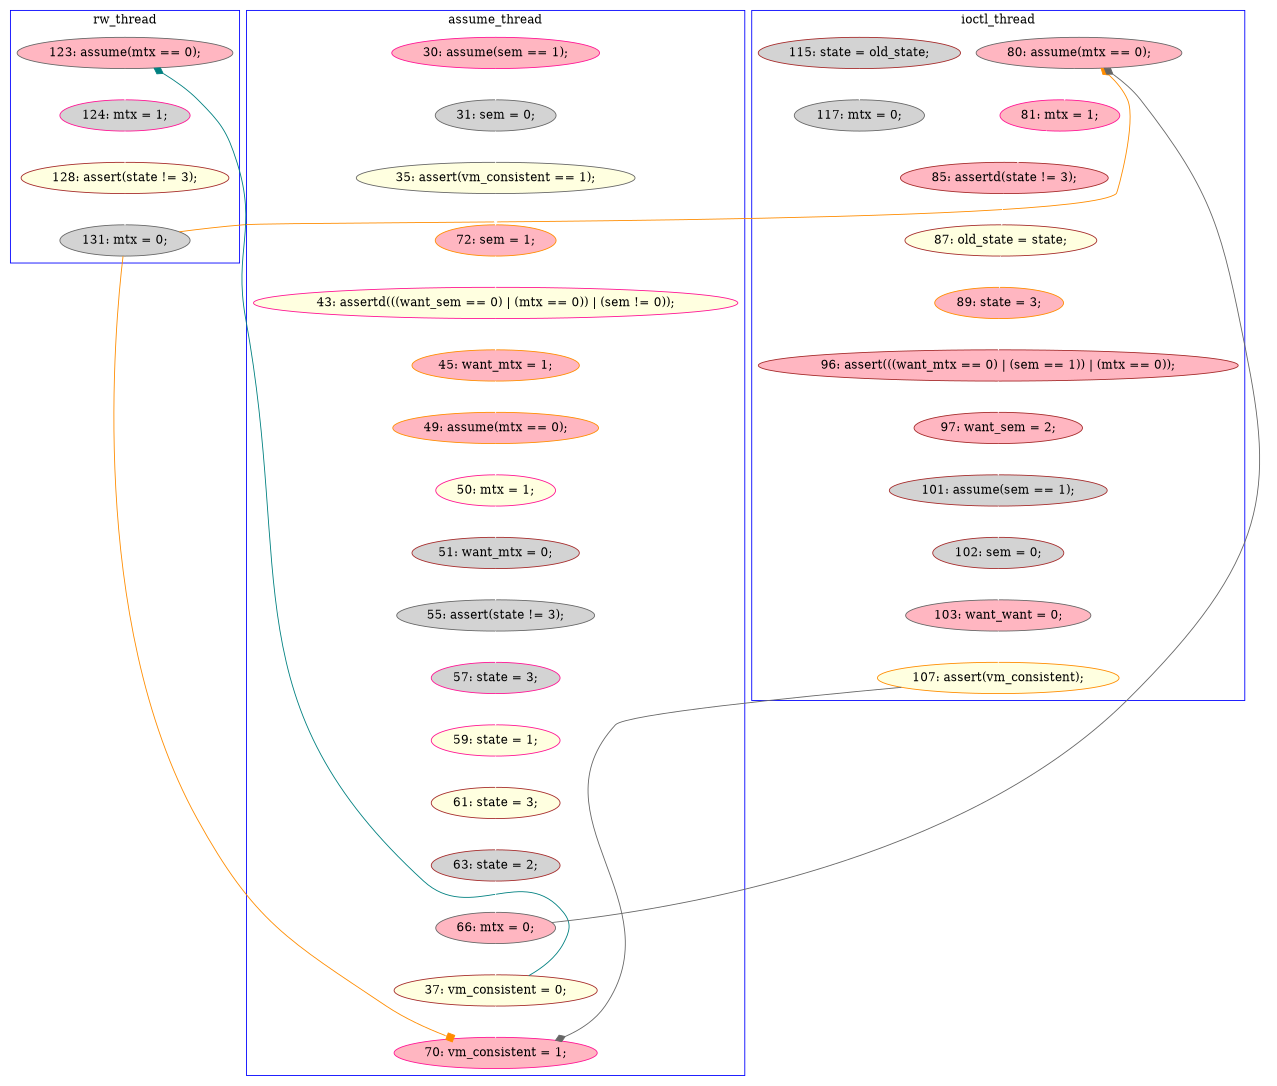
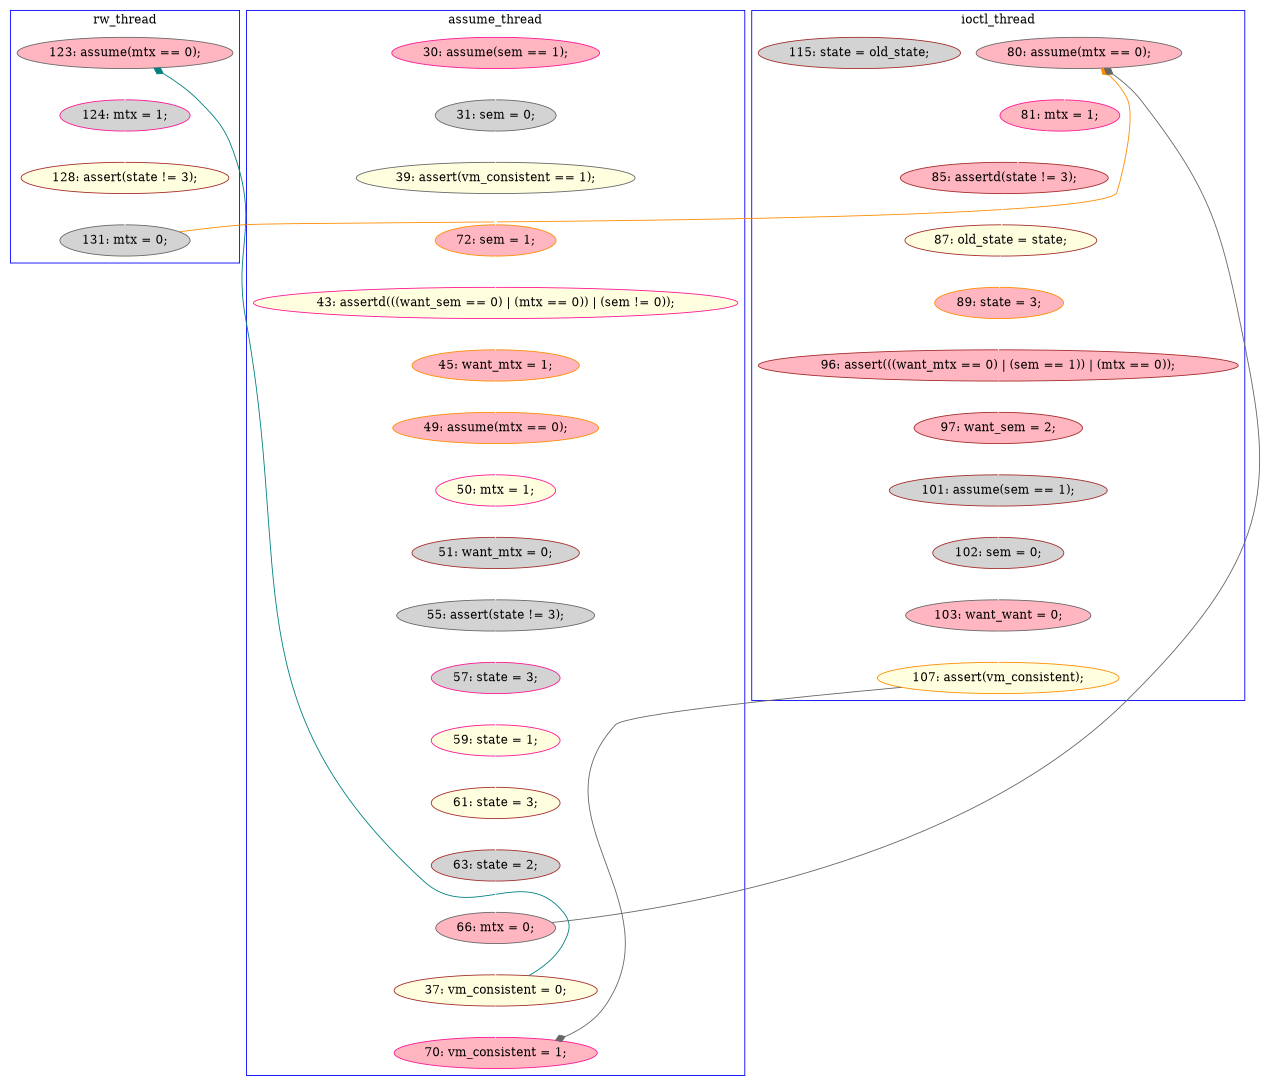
(859, 115) -> none
(496, 178) -> (496, 178)
(153, 708) -> none
